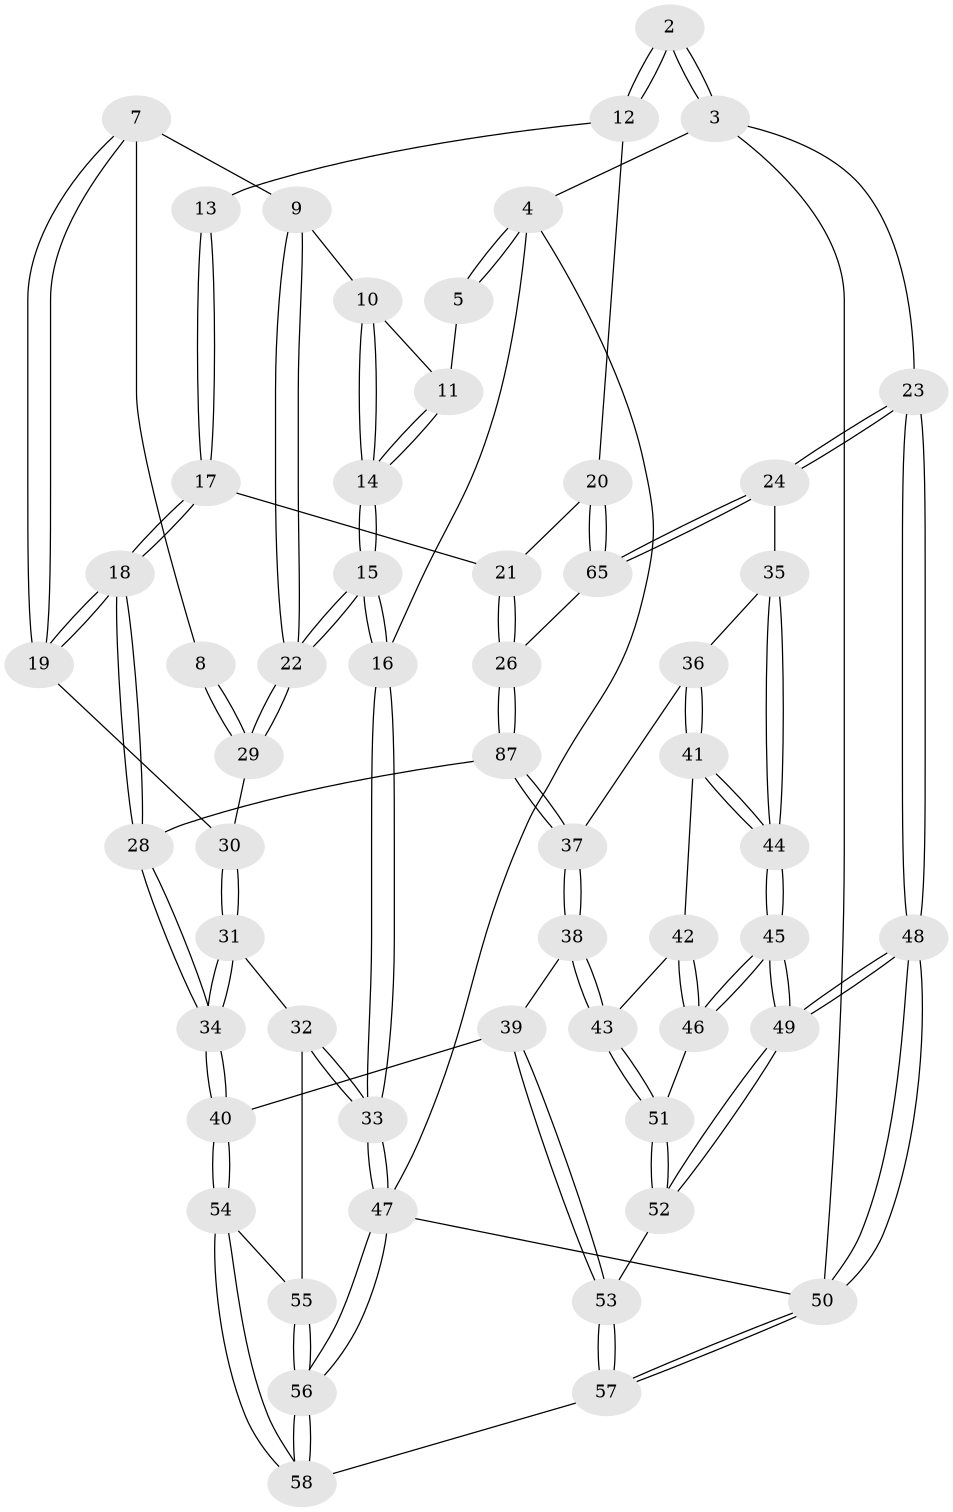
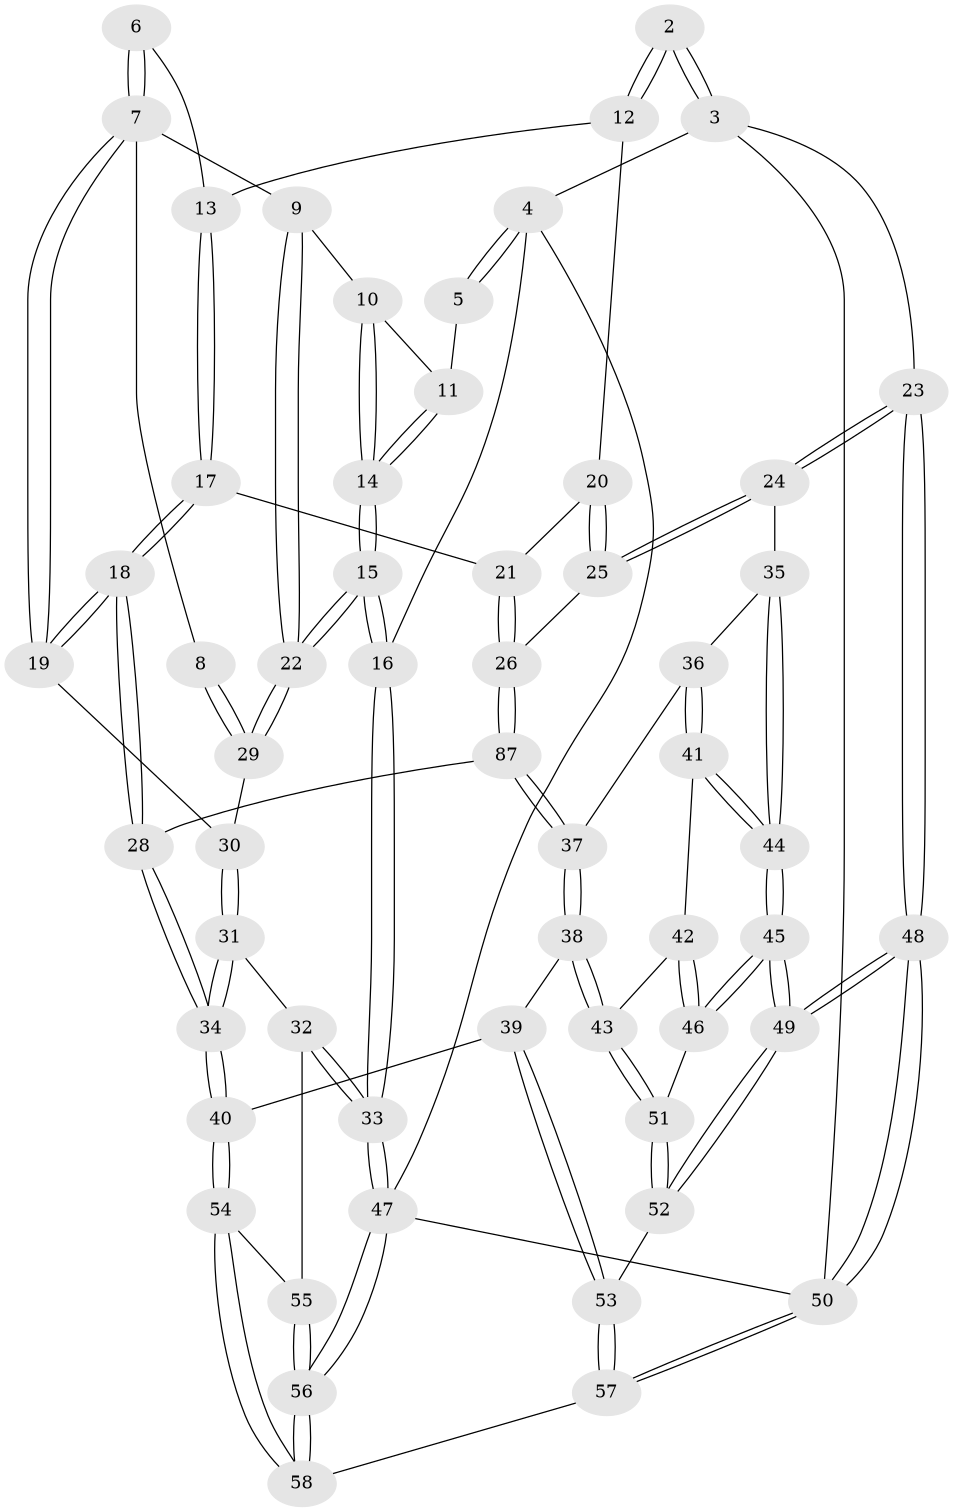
none -> (136, 28)
(598, 574) -> (598, 574)
